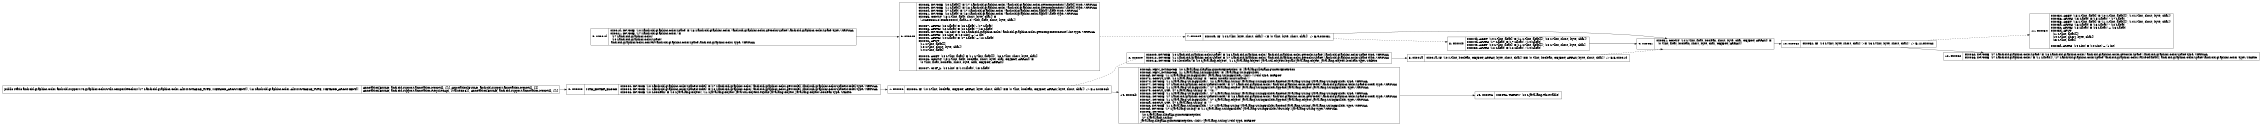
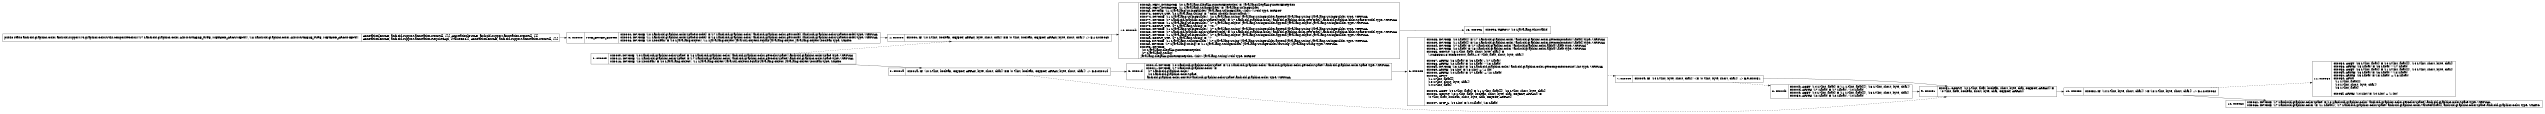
(1142, 58) -> (872, 47)
none -> (1118, 72)
